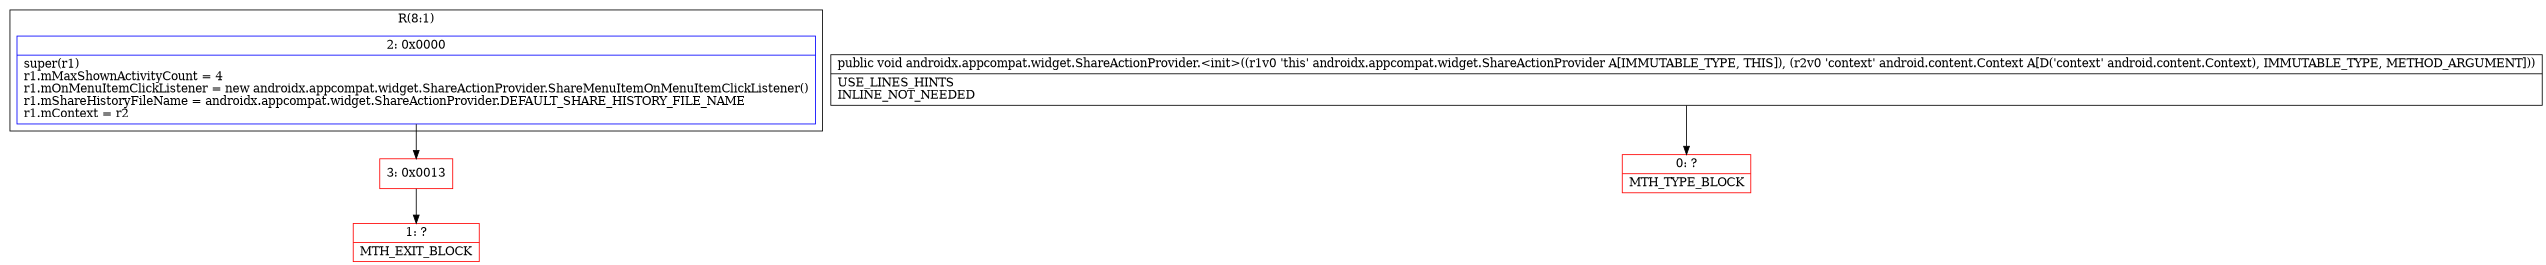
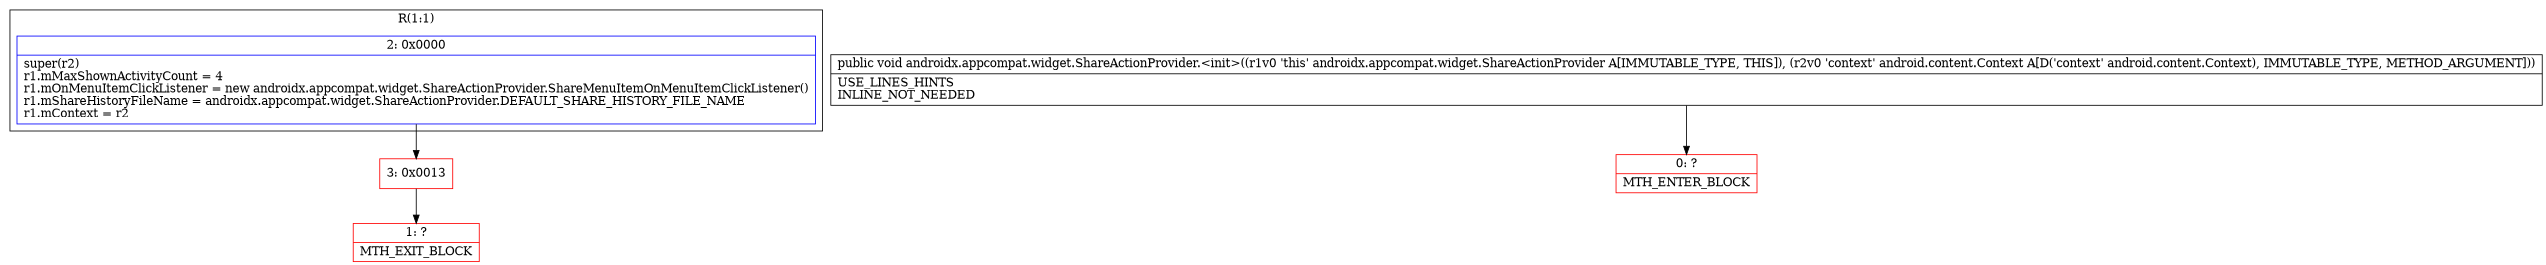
(416, 19) -> (416, 19)
(51, 64) -> (51, 64)
(1687, 183) -> (1687, 183)
